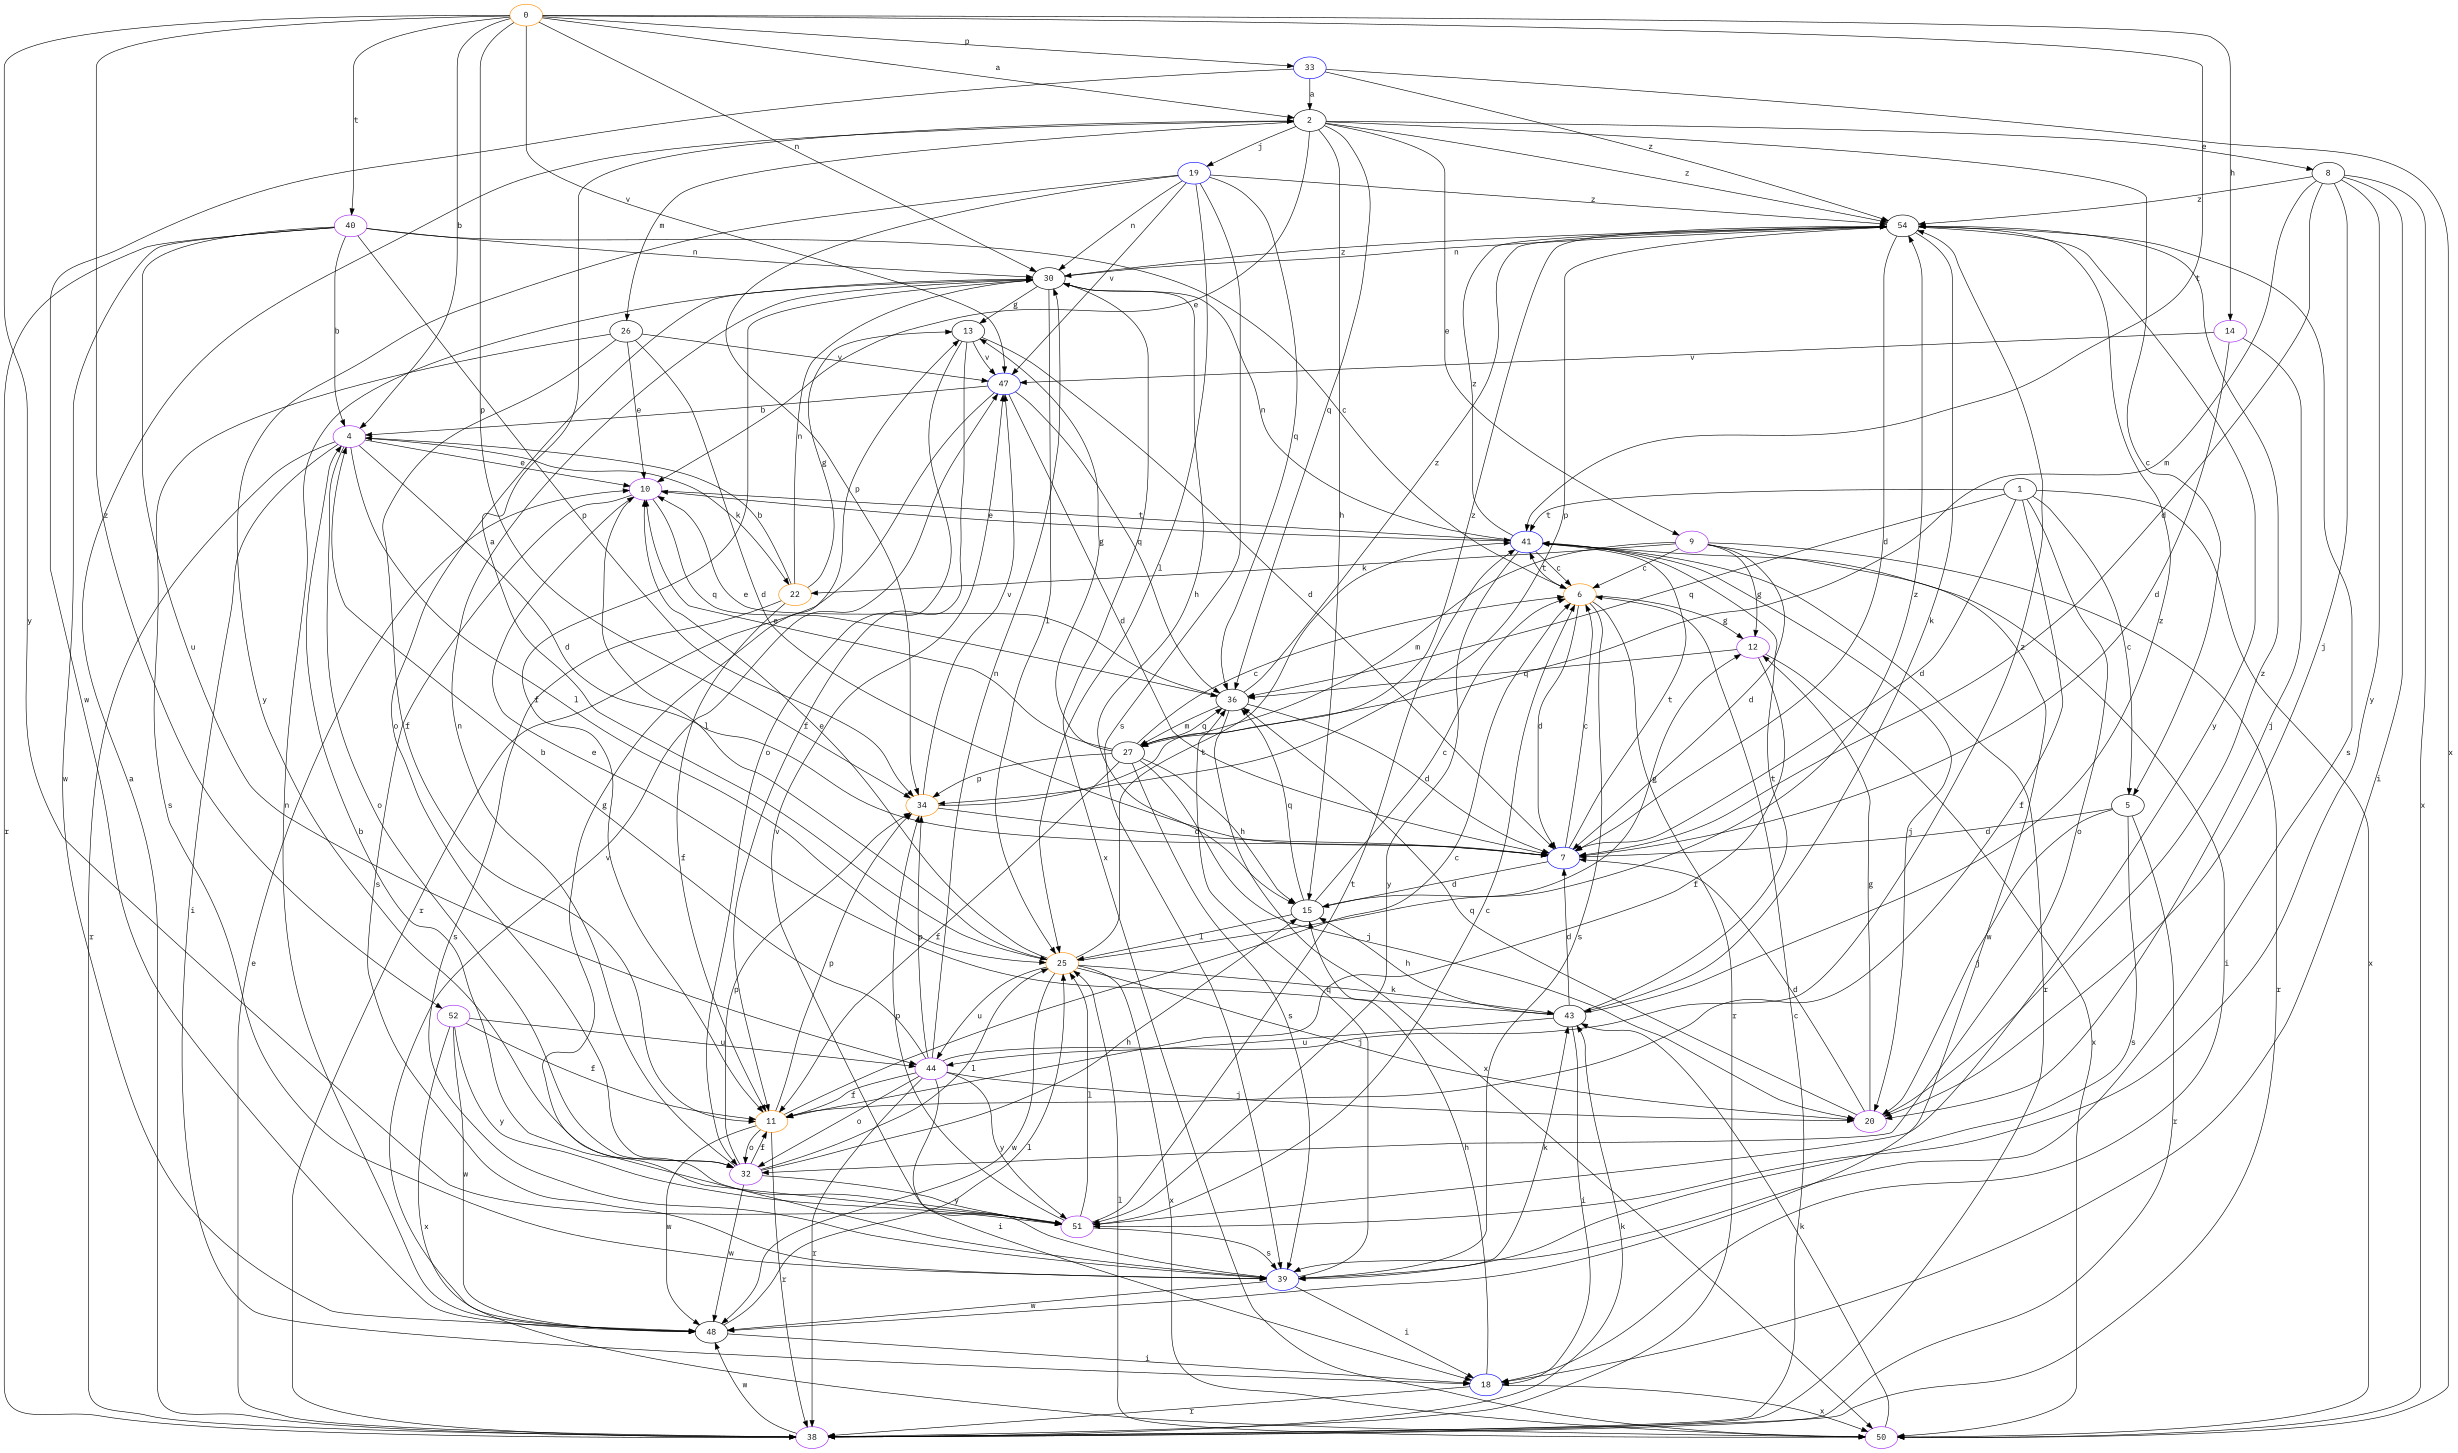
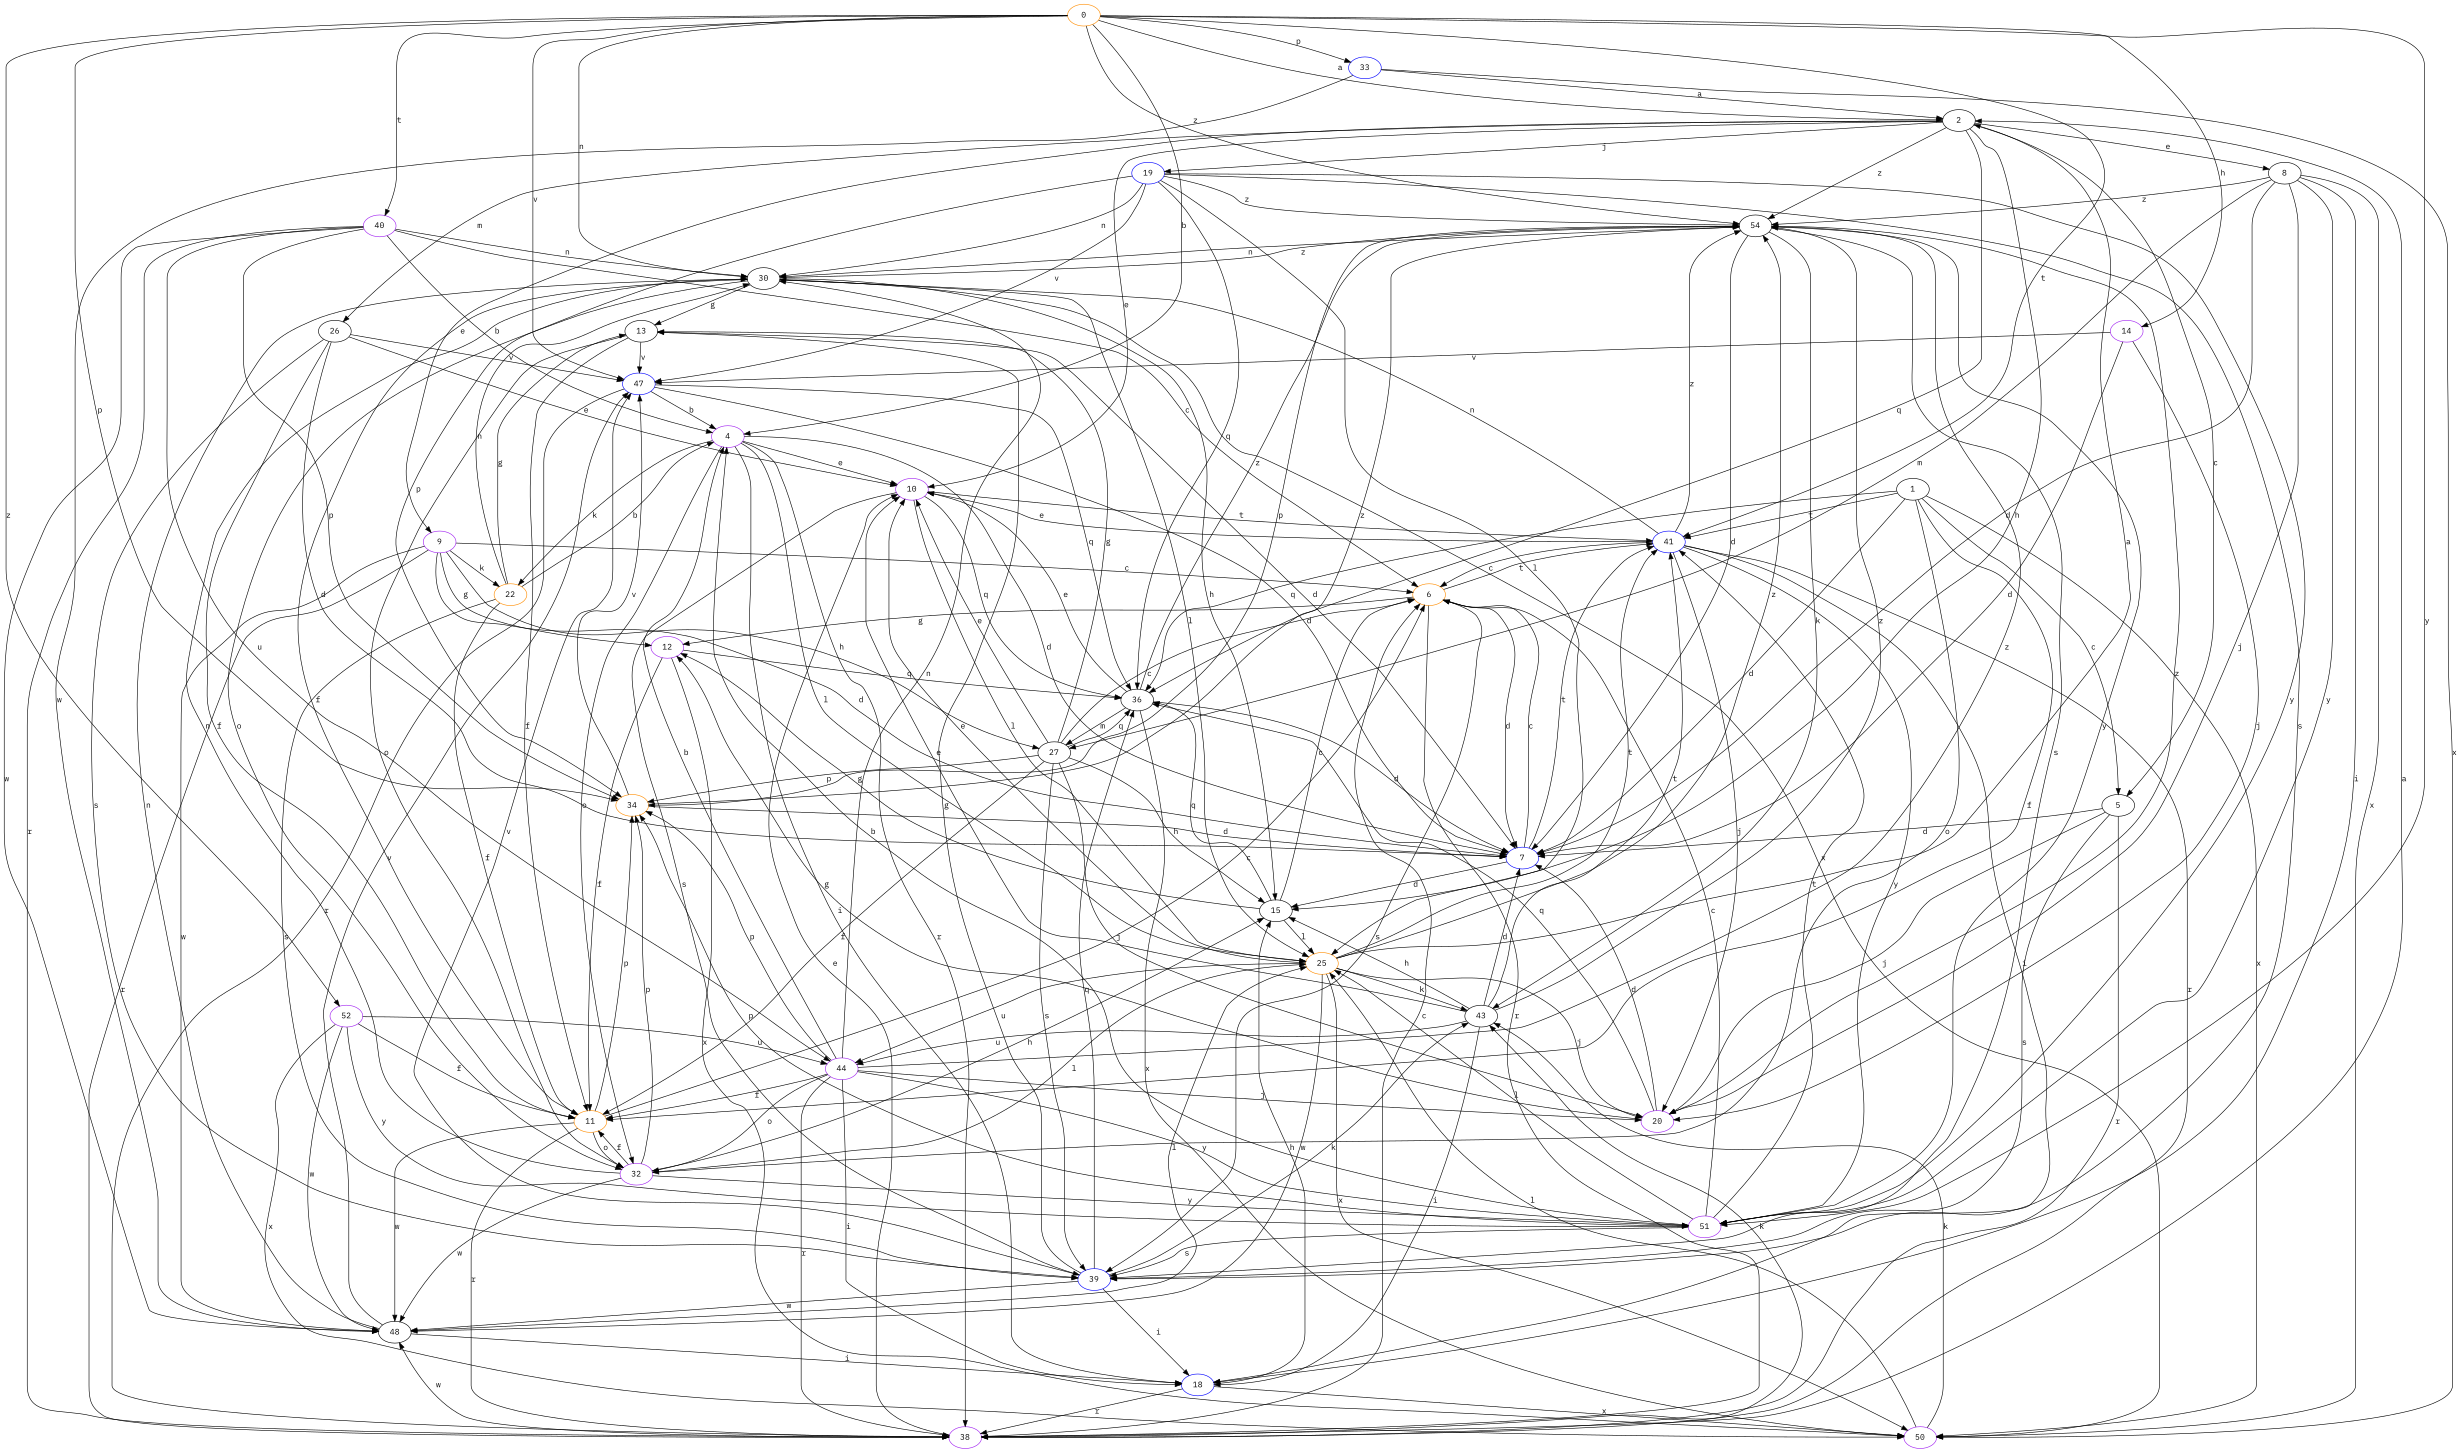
(1605, 139) -> (1400, 180)
(1418, 647) -> (842, 647)
